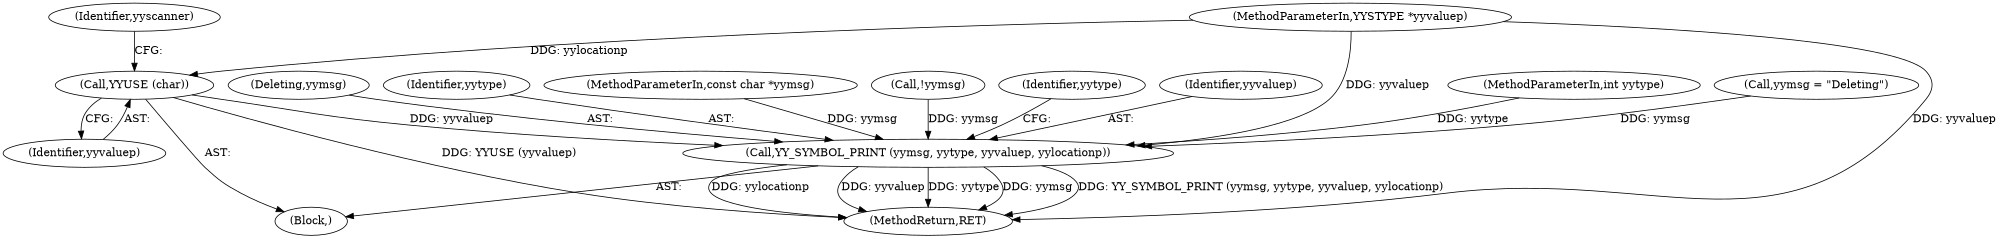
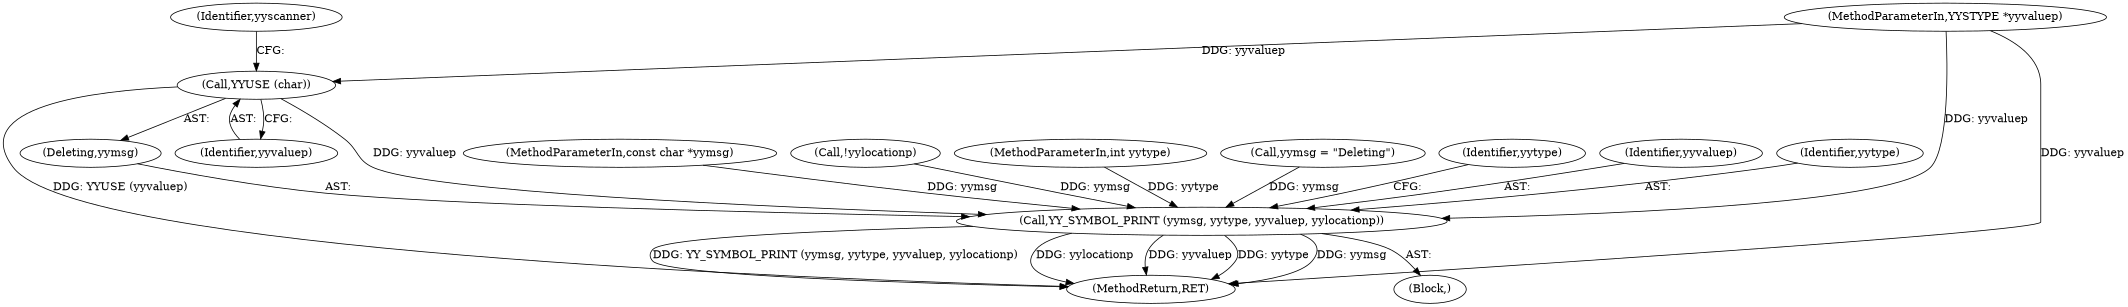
(579, 51) -> (1244, 51)
(928, 85) -> (866, 153)
(203, 165) -> (177, 118)
